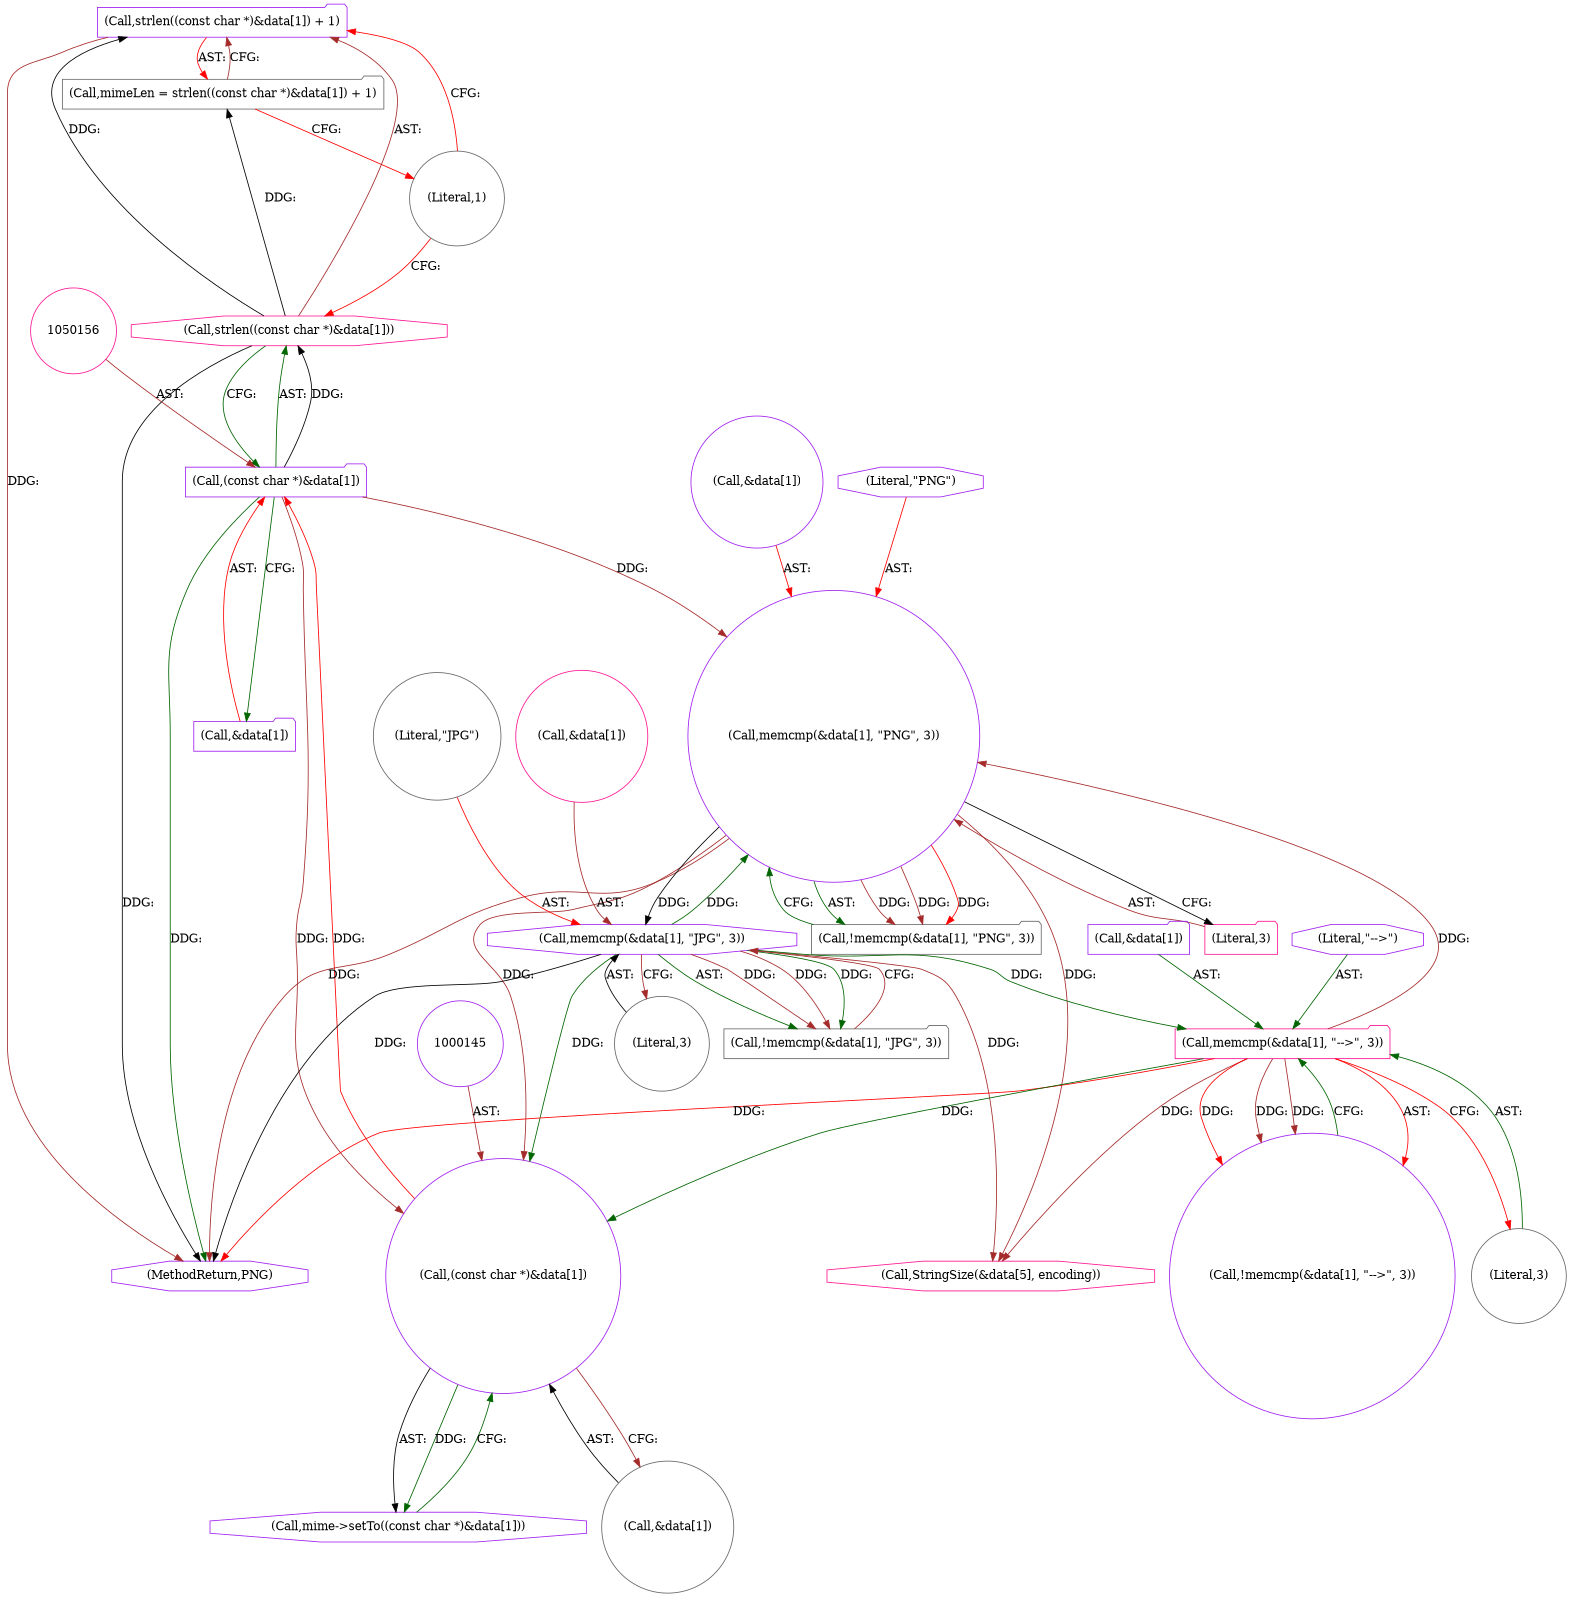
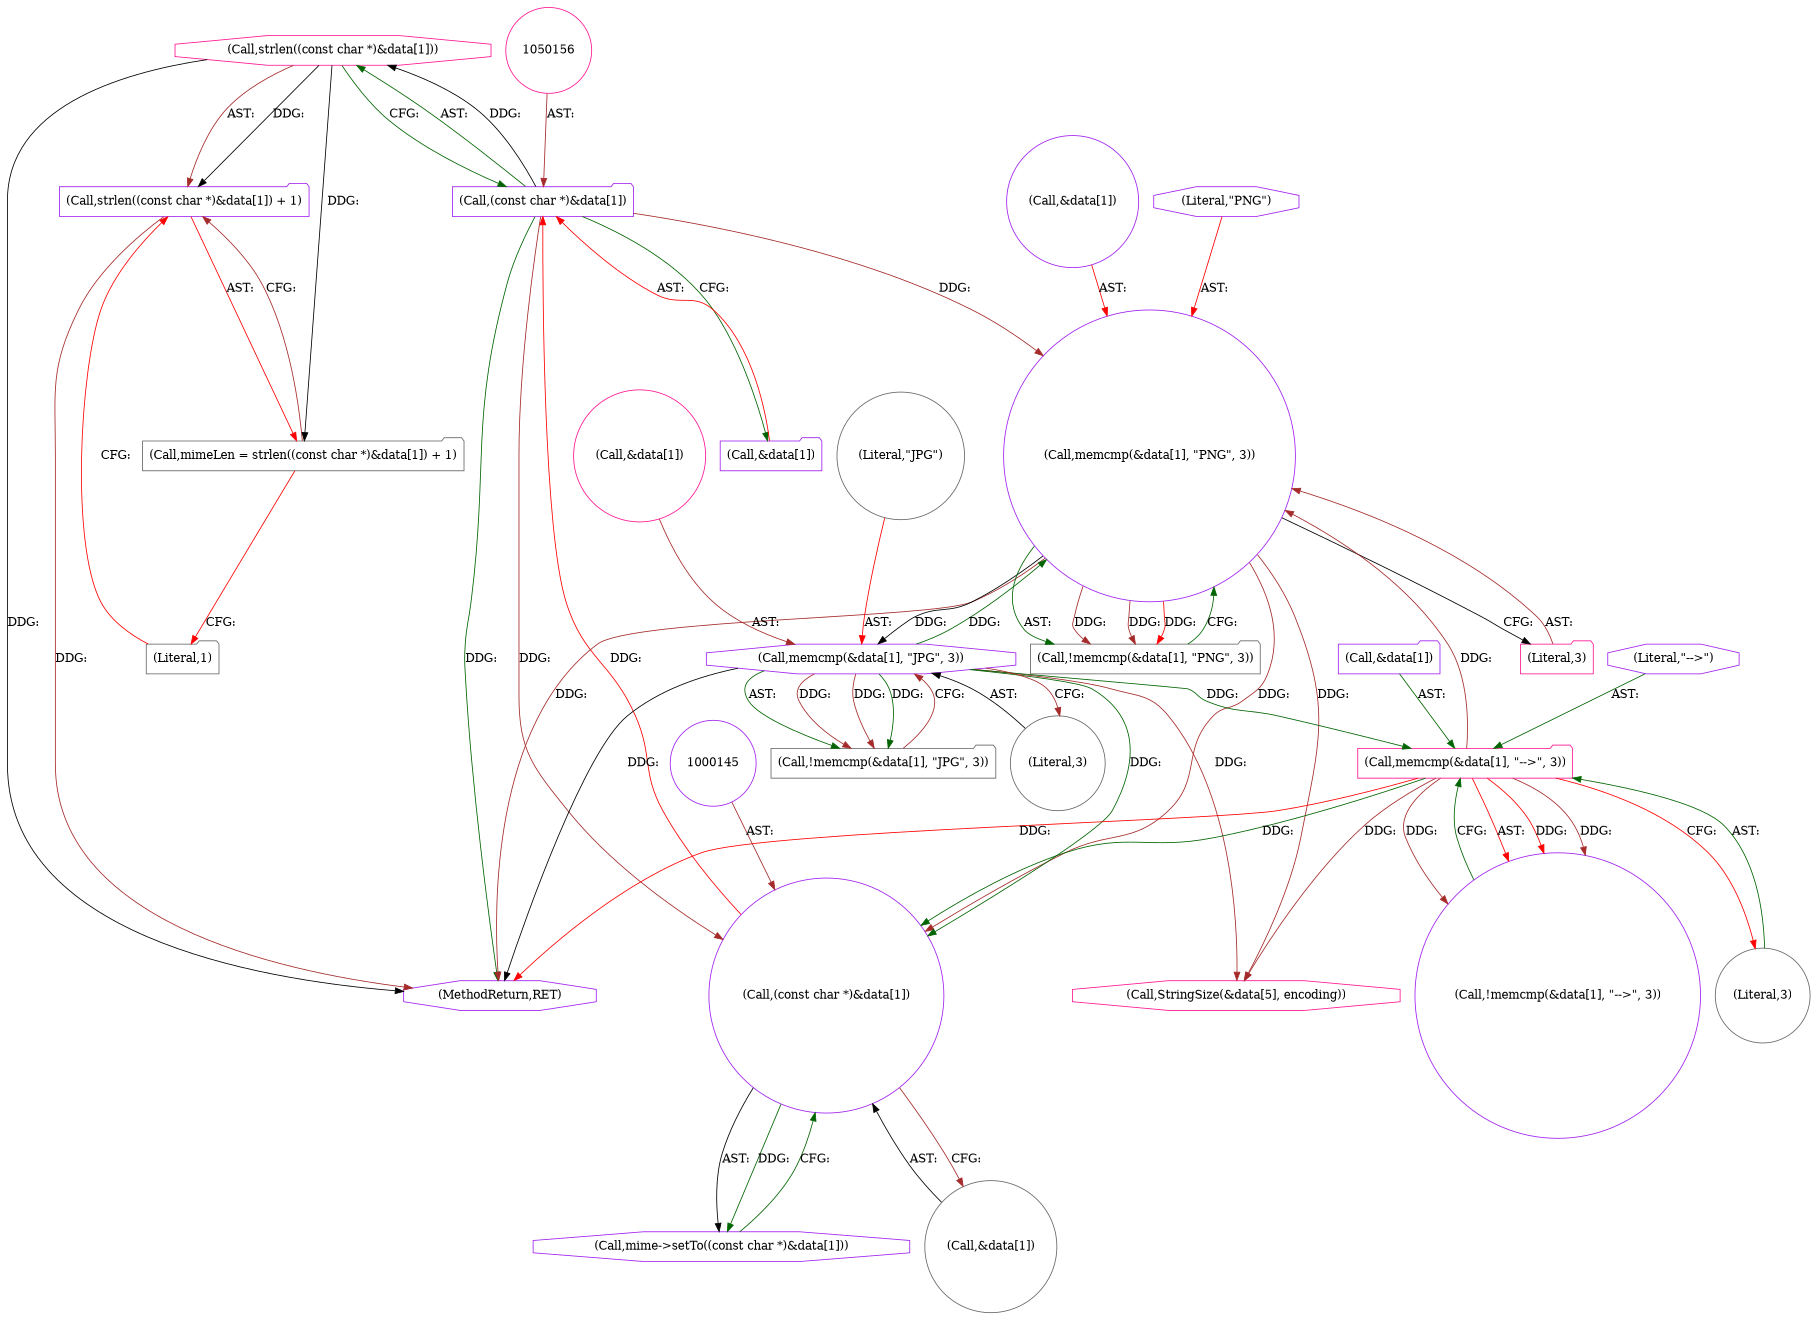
(457, 198) -> (183, 659)
(387, 282) -> none
(210, 1276) -> (500, 996)
